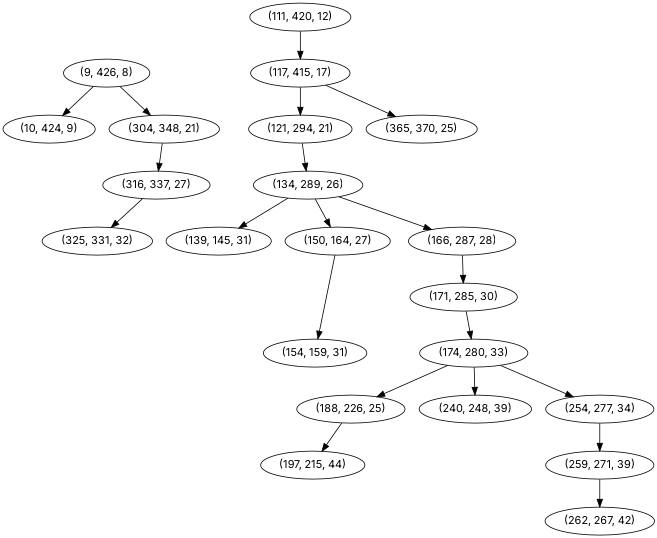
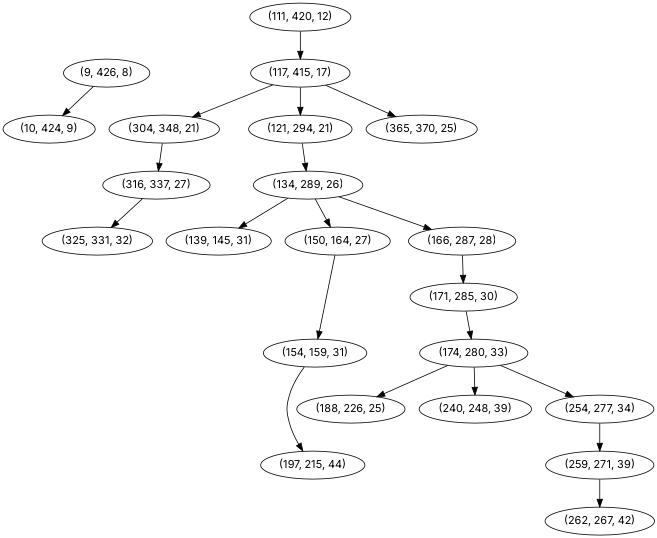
(132, 98) -> (236, 99)
(334, 434) -> (287, 405)
